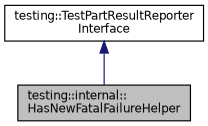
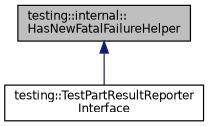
(104, 69) -> (104, 69)
